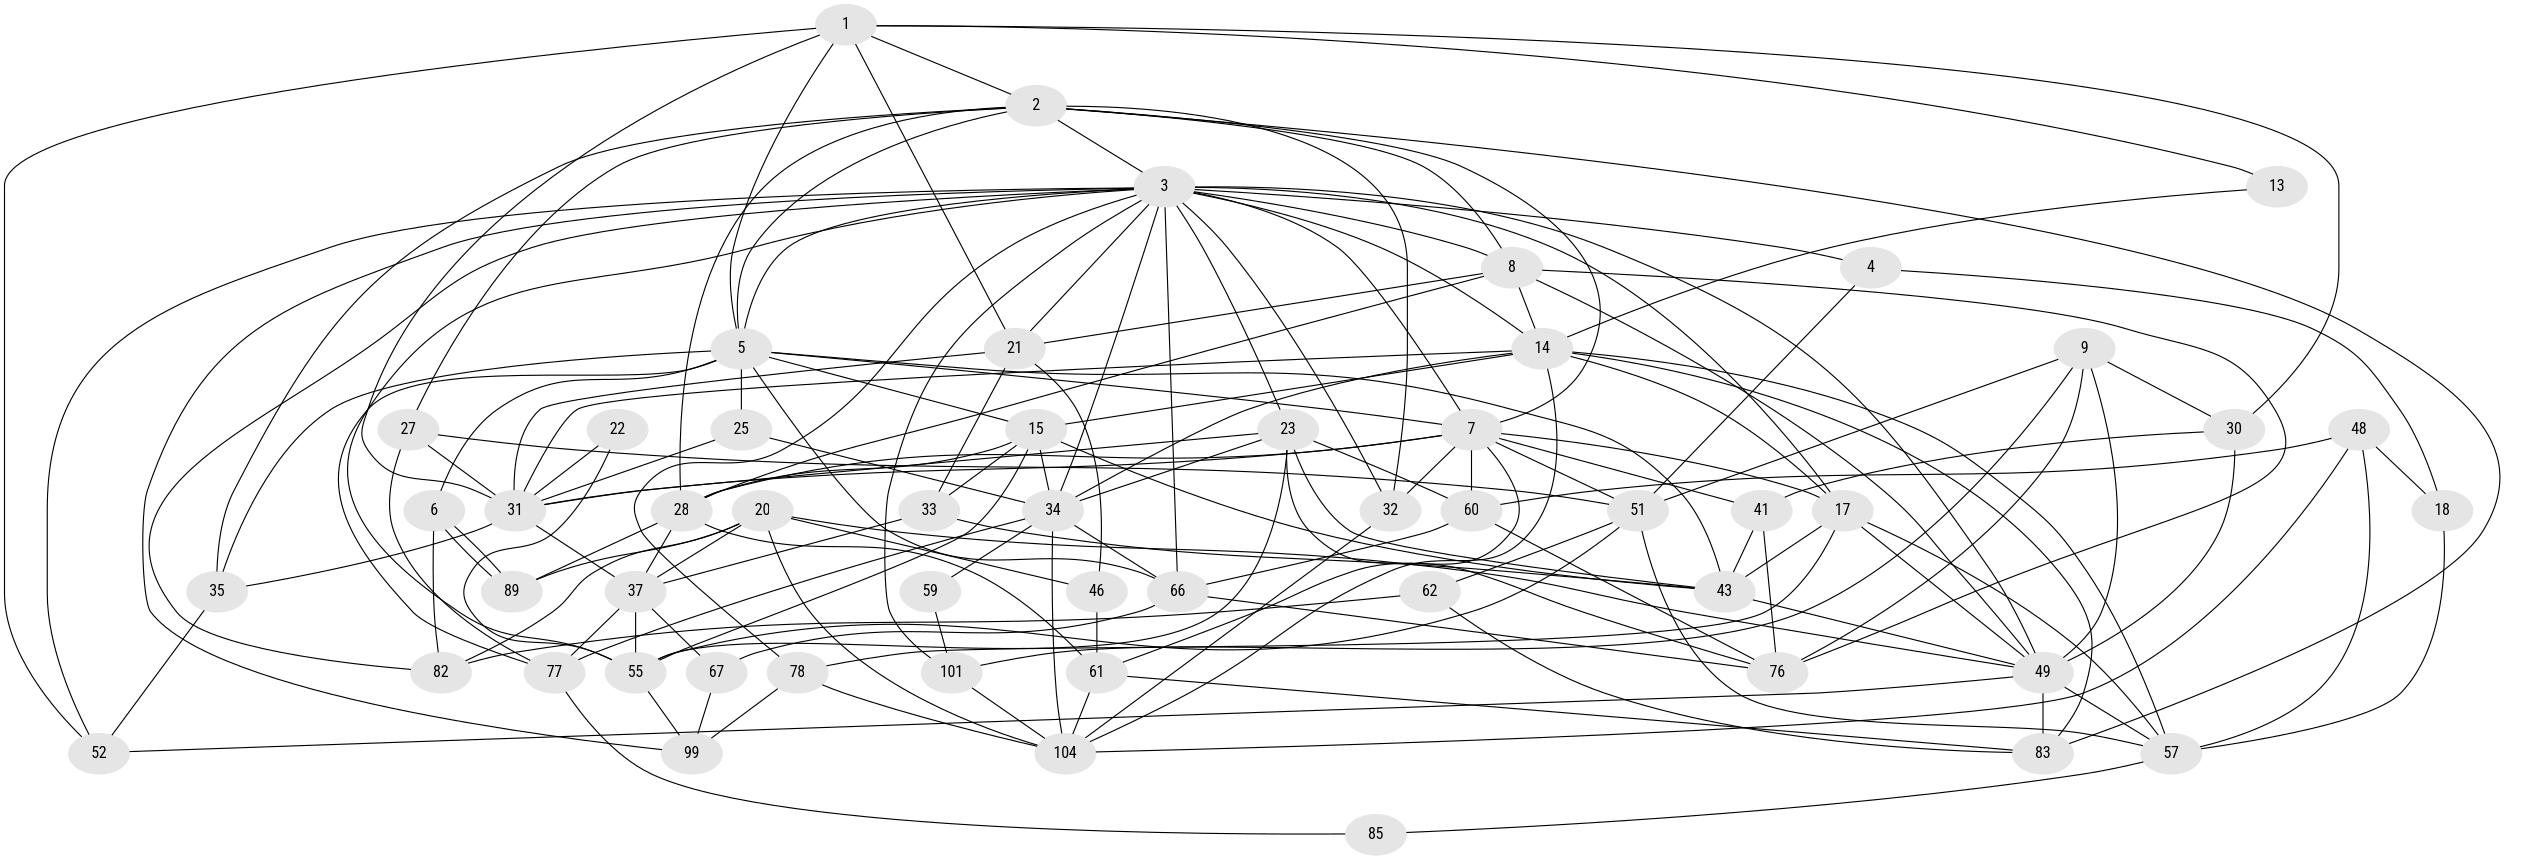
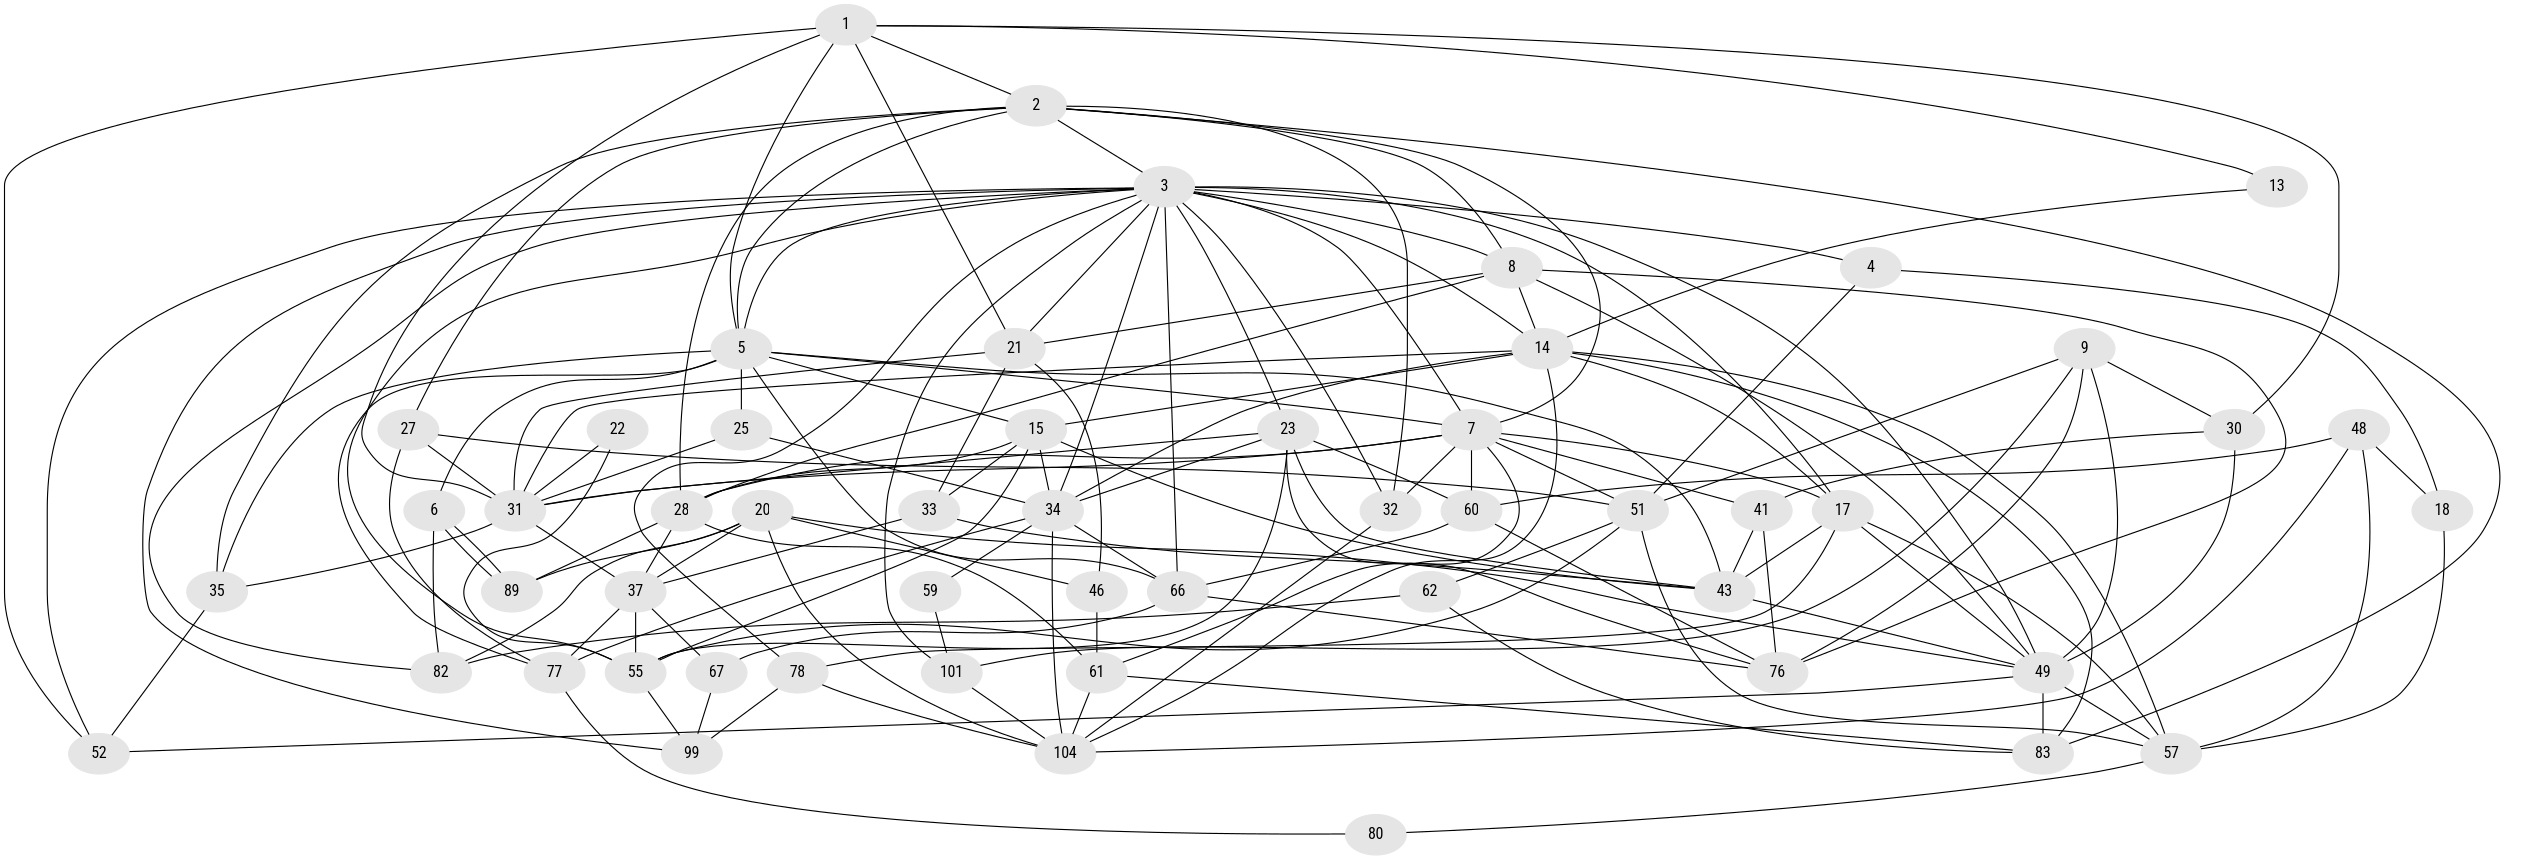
(1376, 835) -> (1376, 835)
